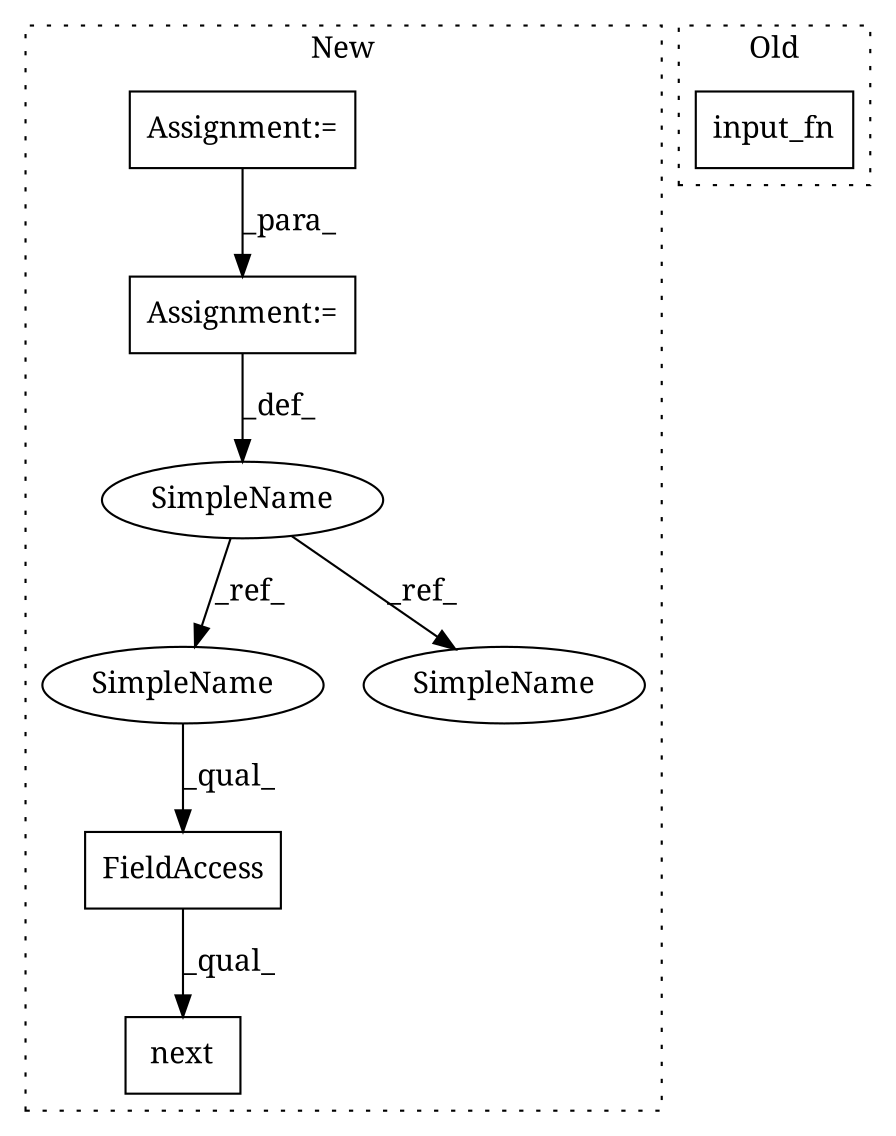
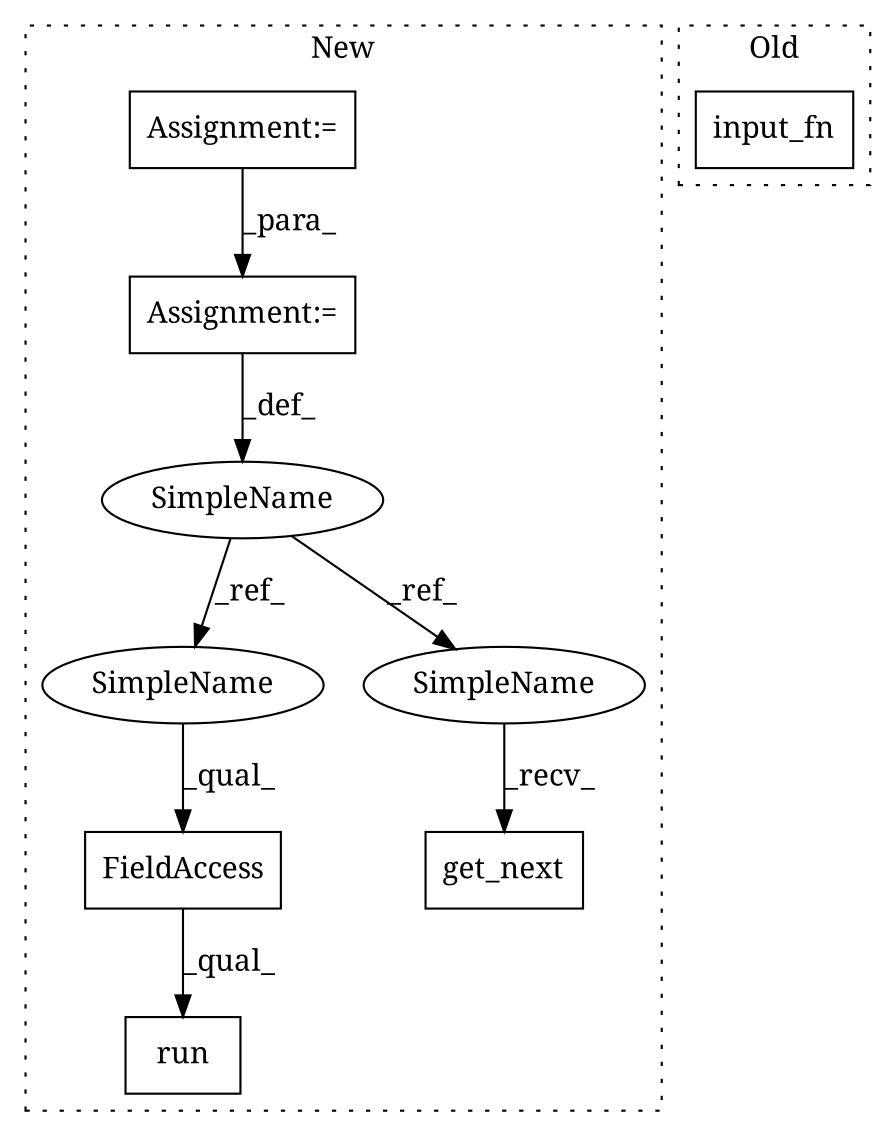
none -> (504, 870)
(183, 1055) -> (183, 1055)
